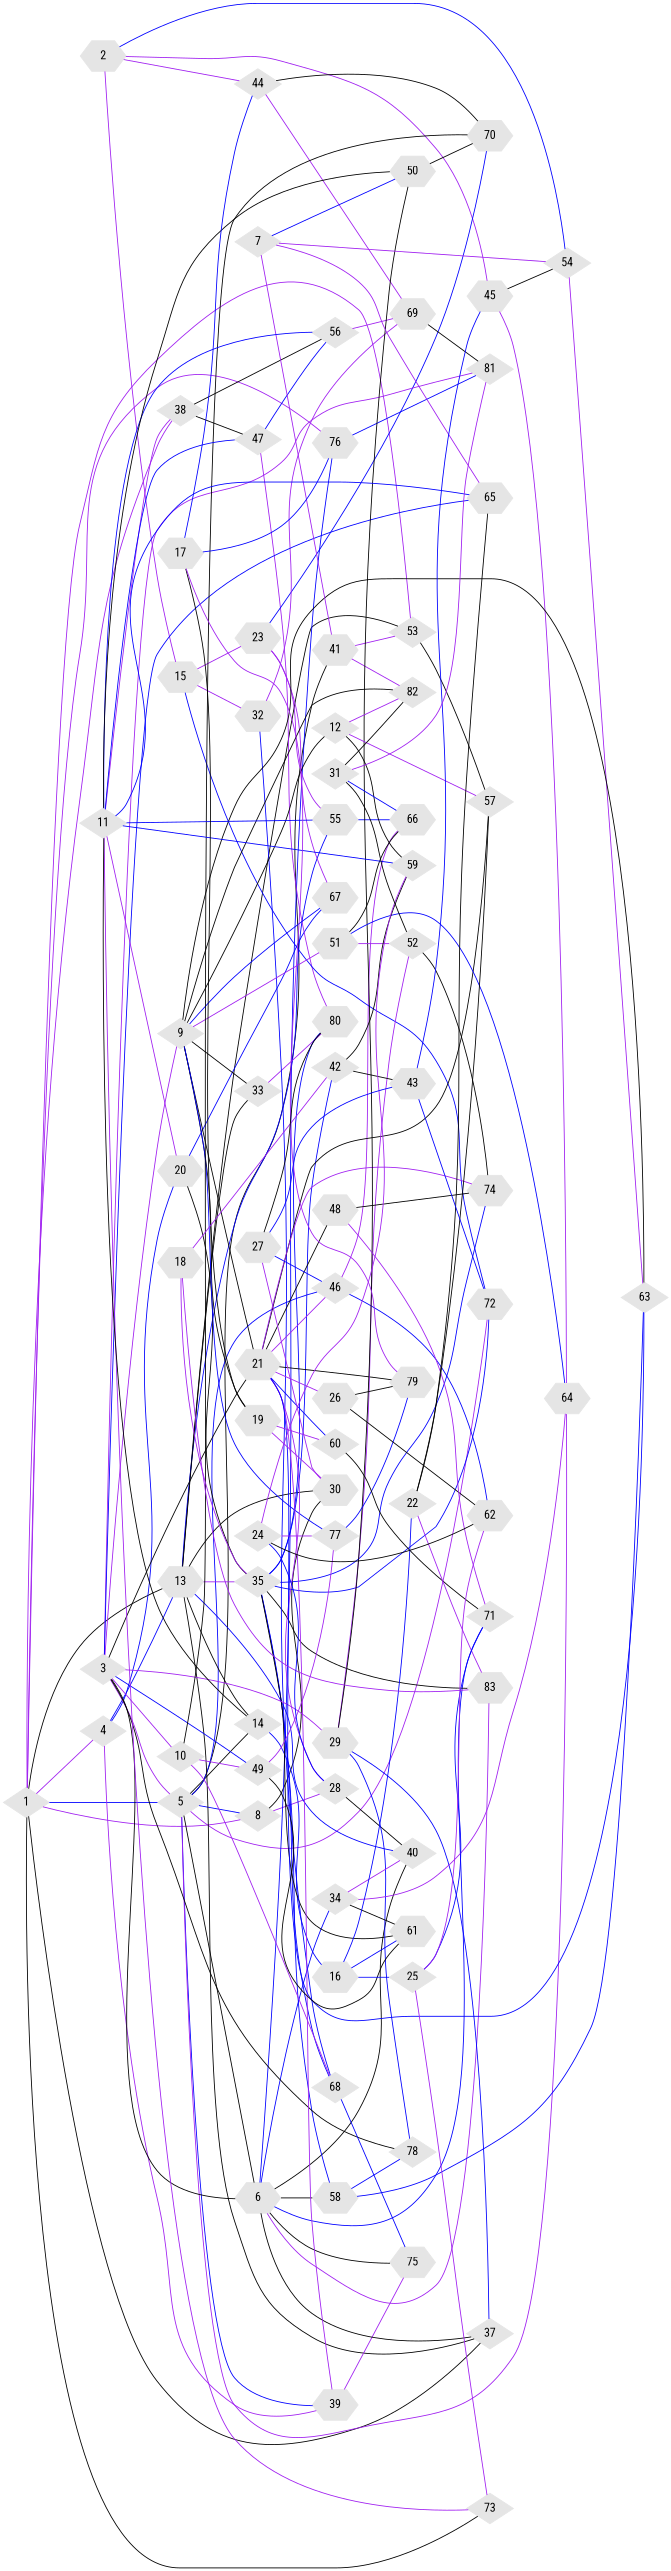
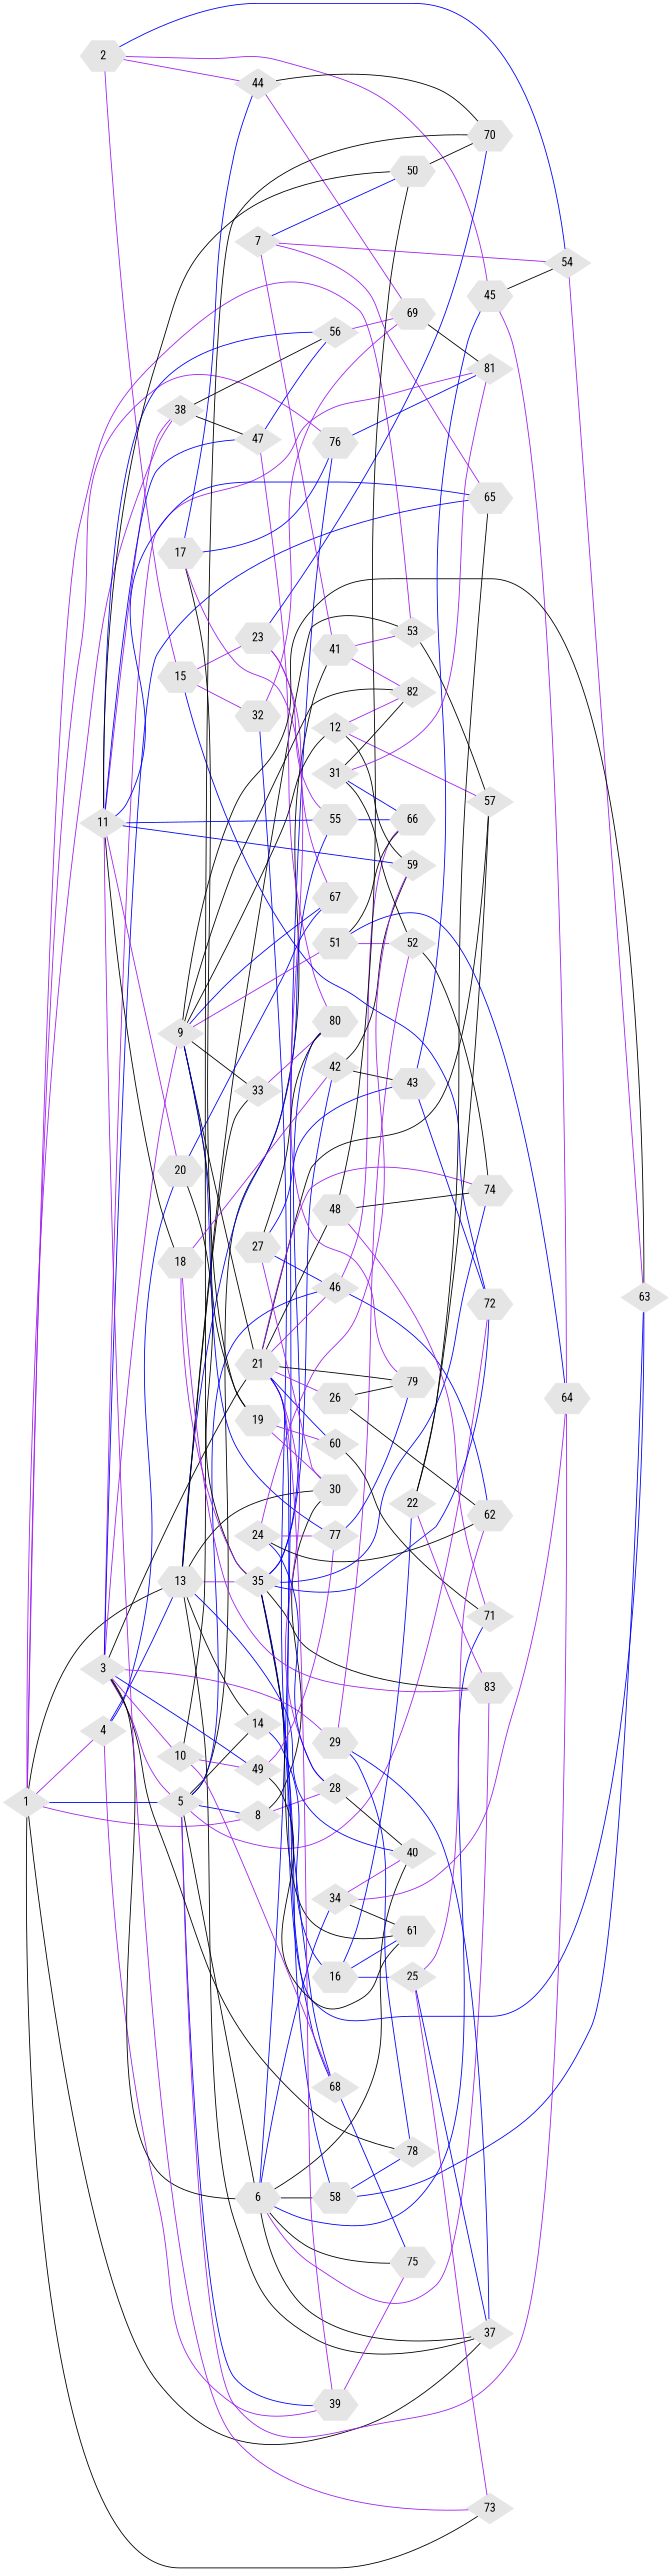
(367, 918) -> (374, 716)
(126, 1455) -> (131, 1055)
(458, 1800) -> (451, 2155)
